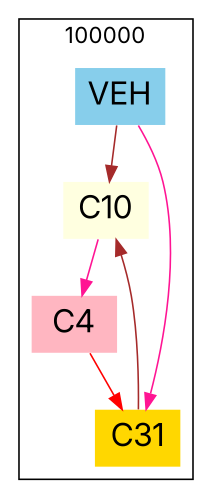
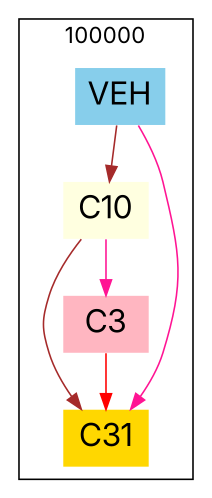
(74, 324) -> (106, 324)
(136, 331) -> (44, 316)
